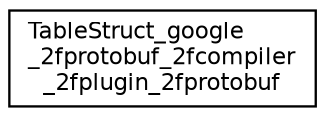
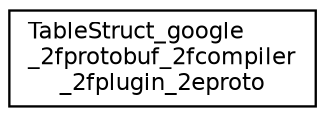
(163, 58) -> (163, 58)
